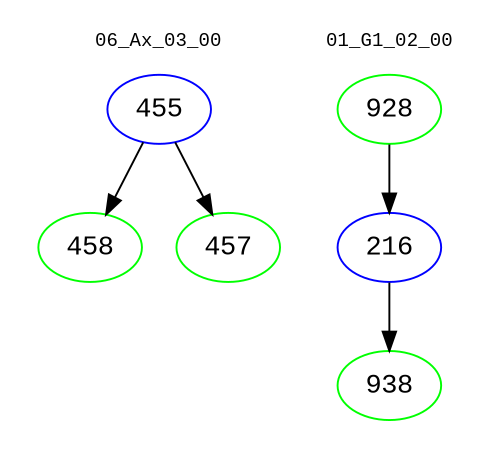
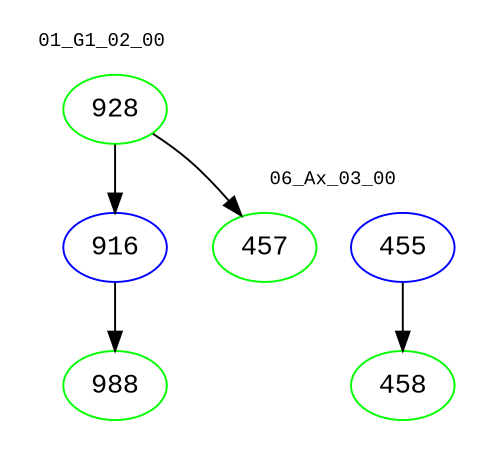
(189, 170) -> (210, 180)
(389, 247) -> (115, 247)
(389, 386) -> (115, 386)
